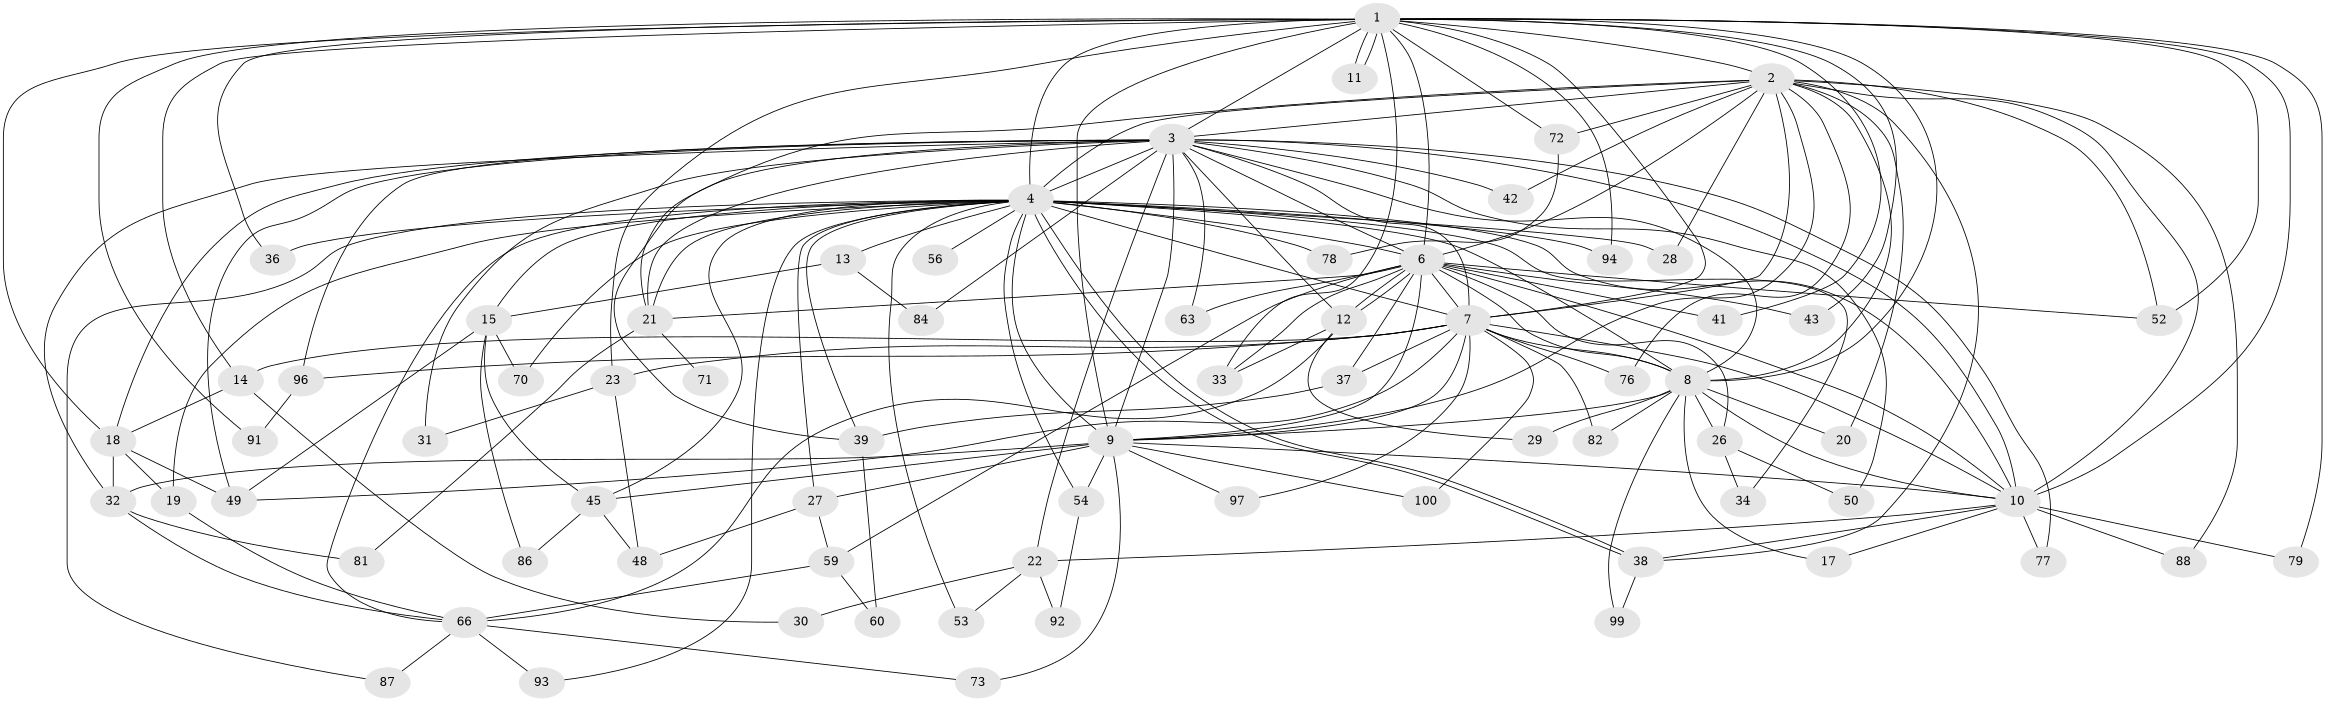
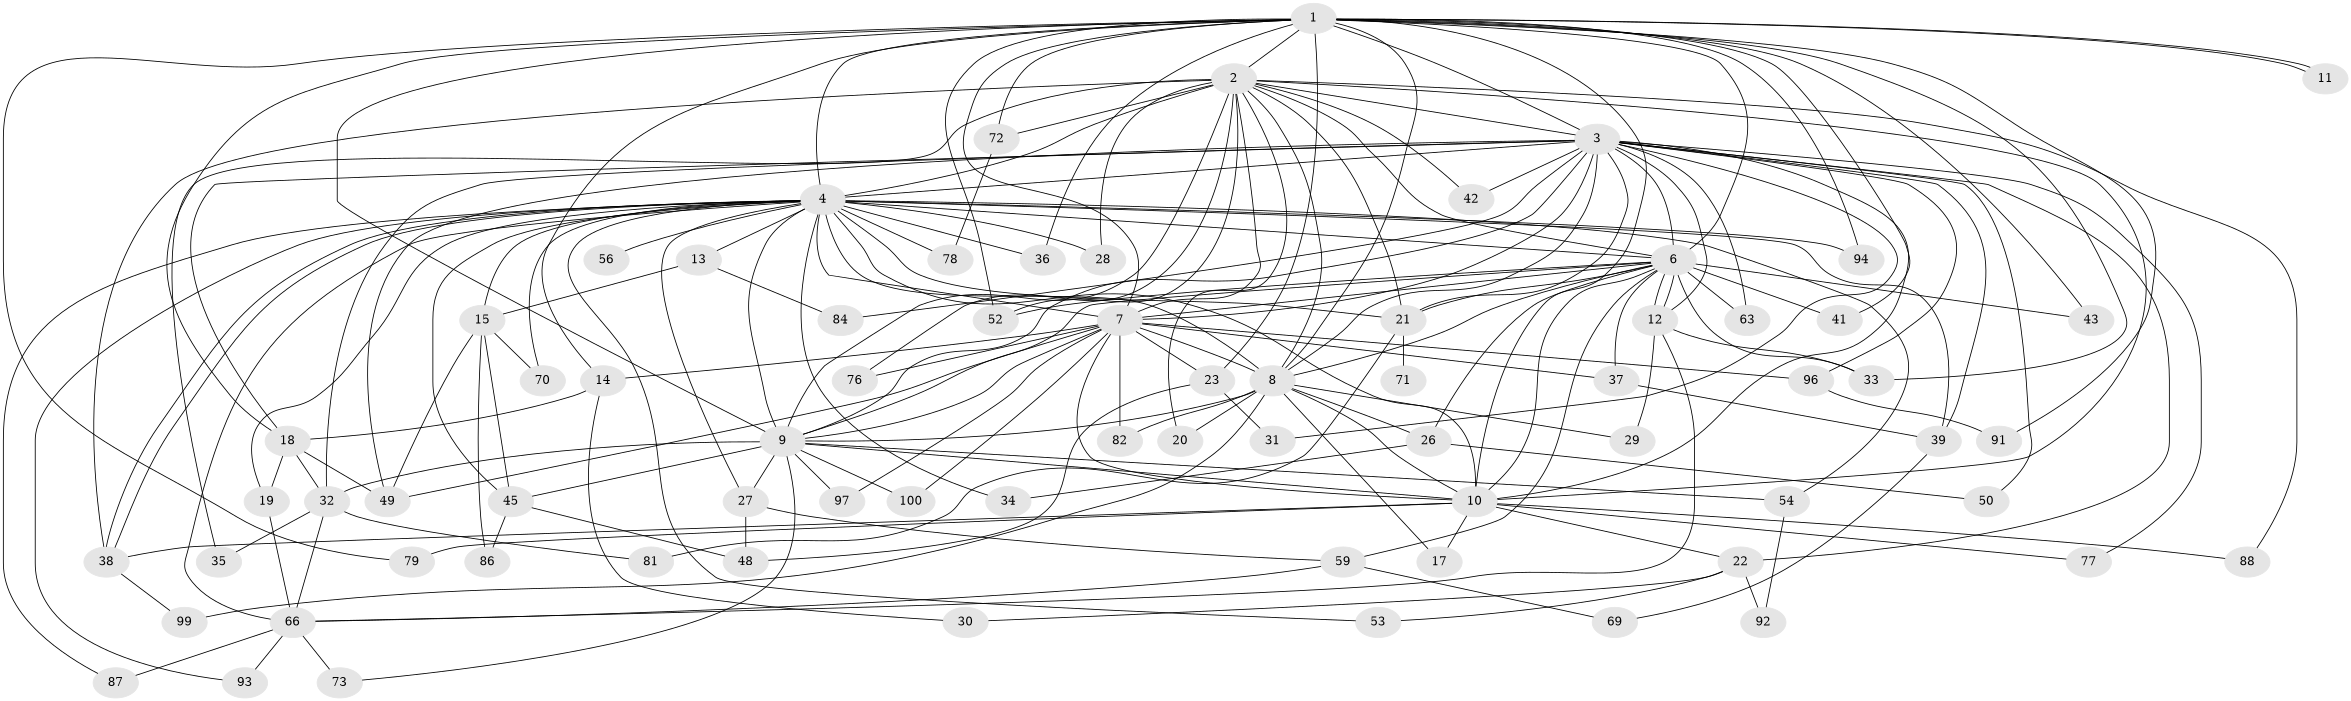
none -> (219, 562)
(877, 622) -> (1615, 622)
